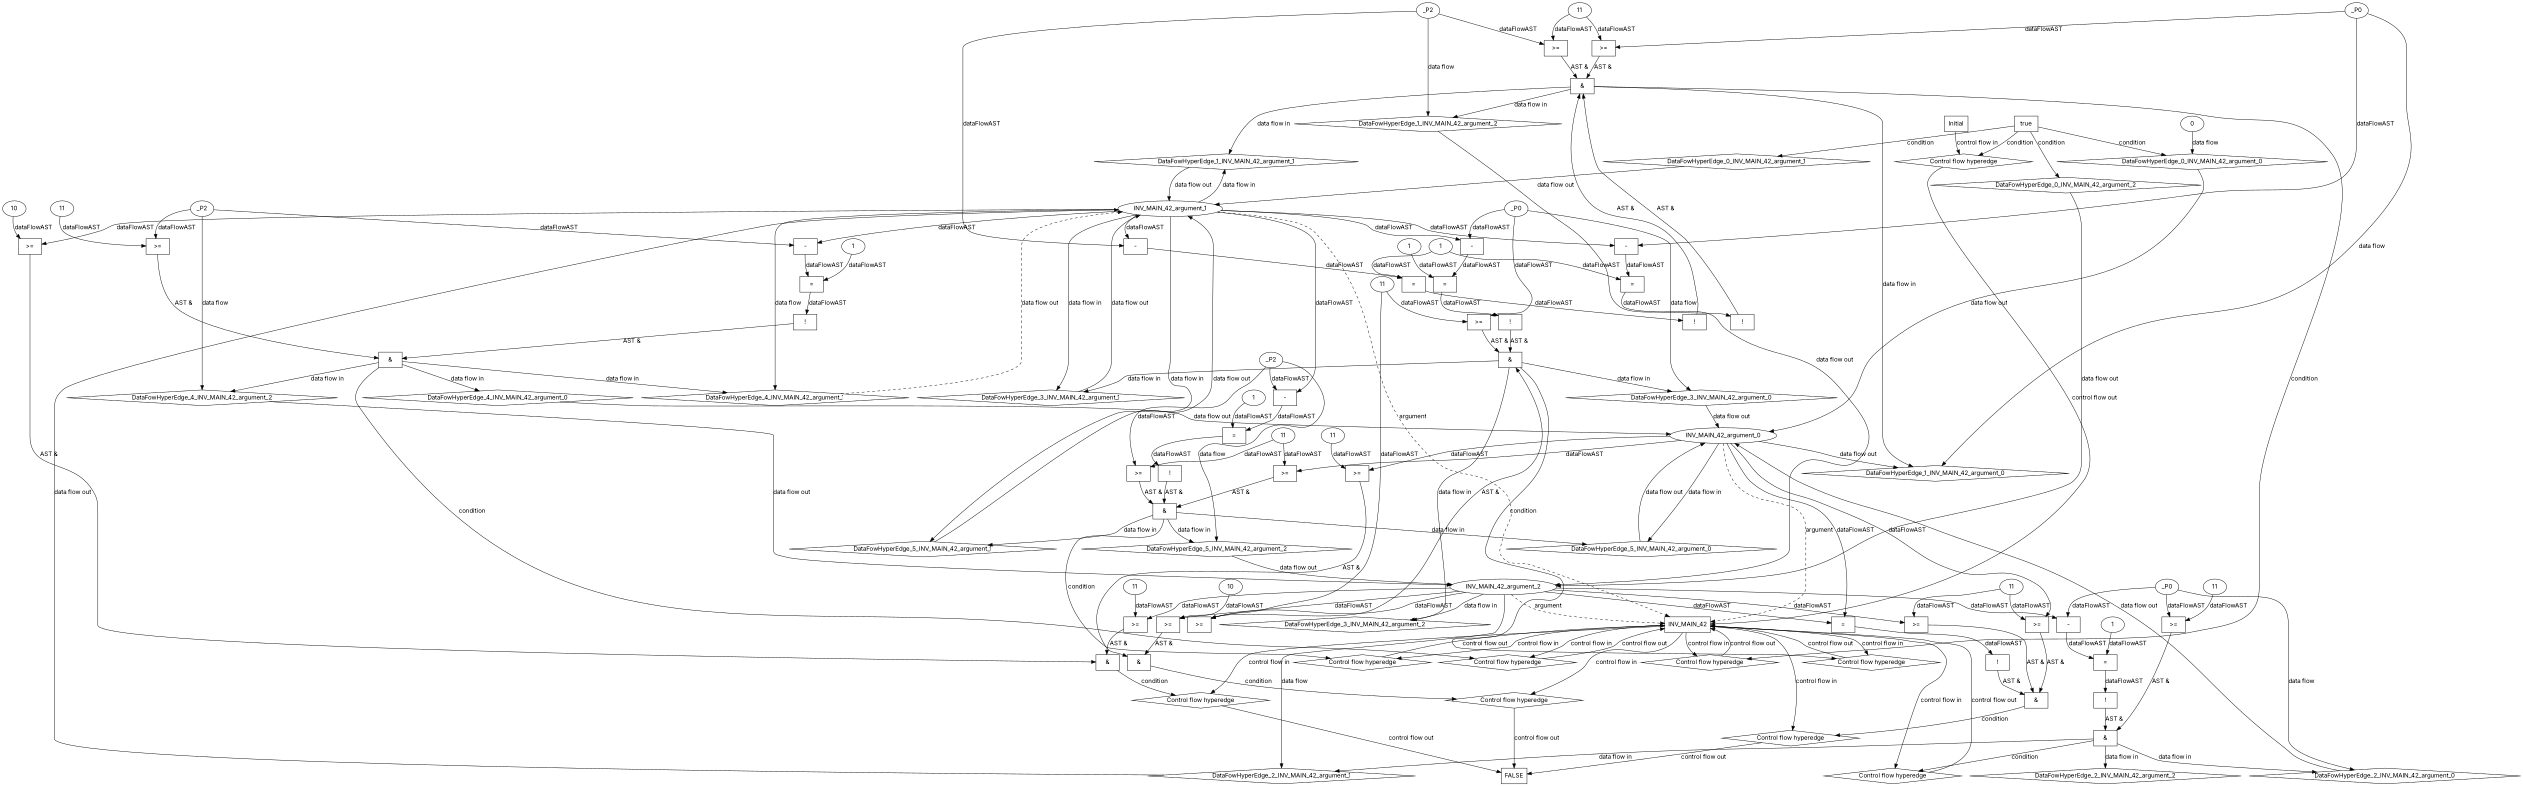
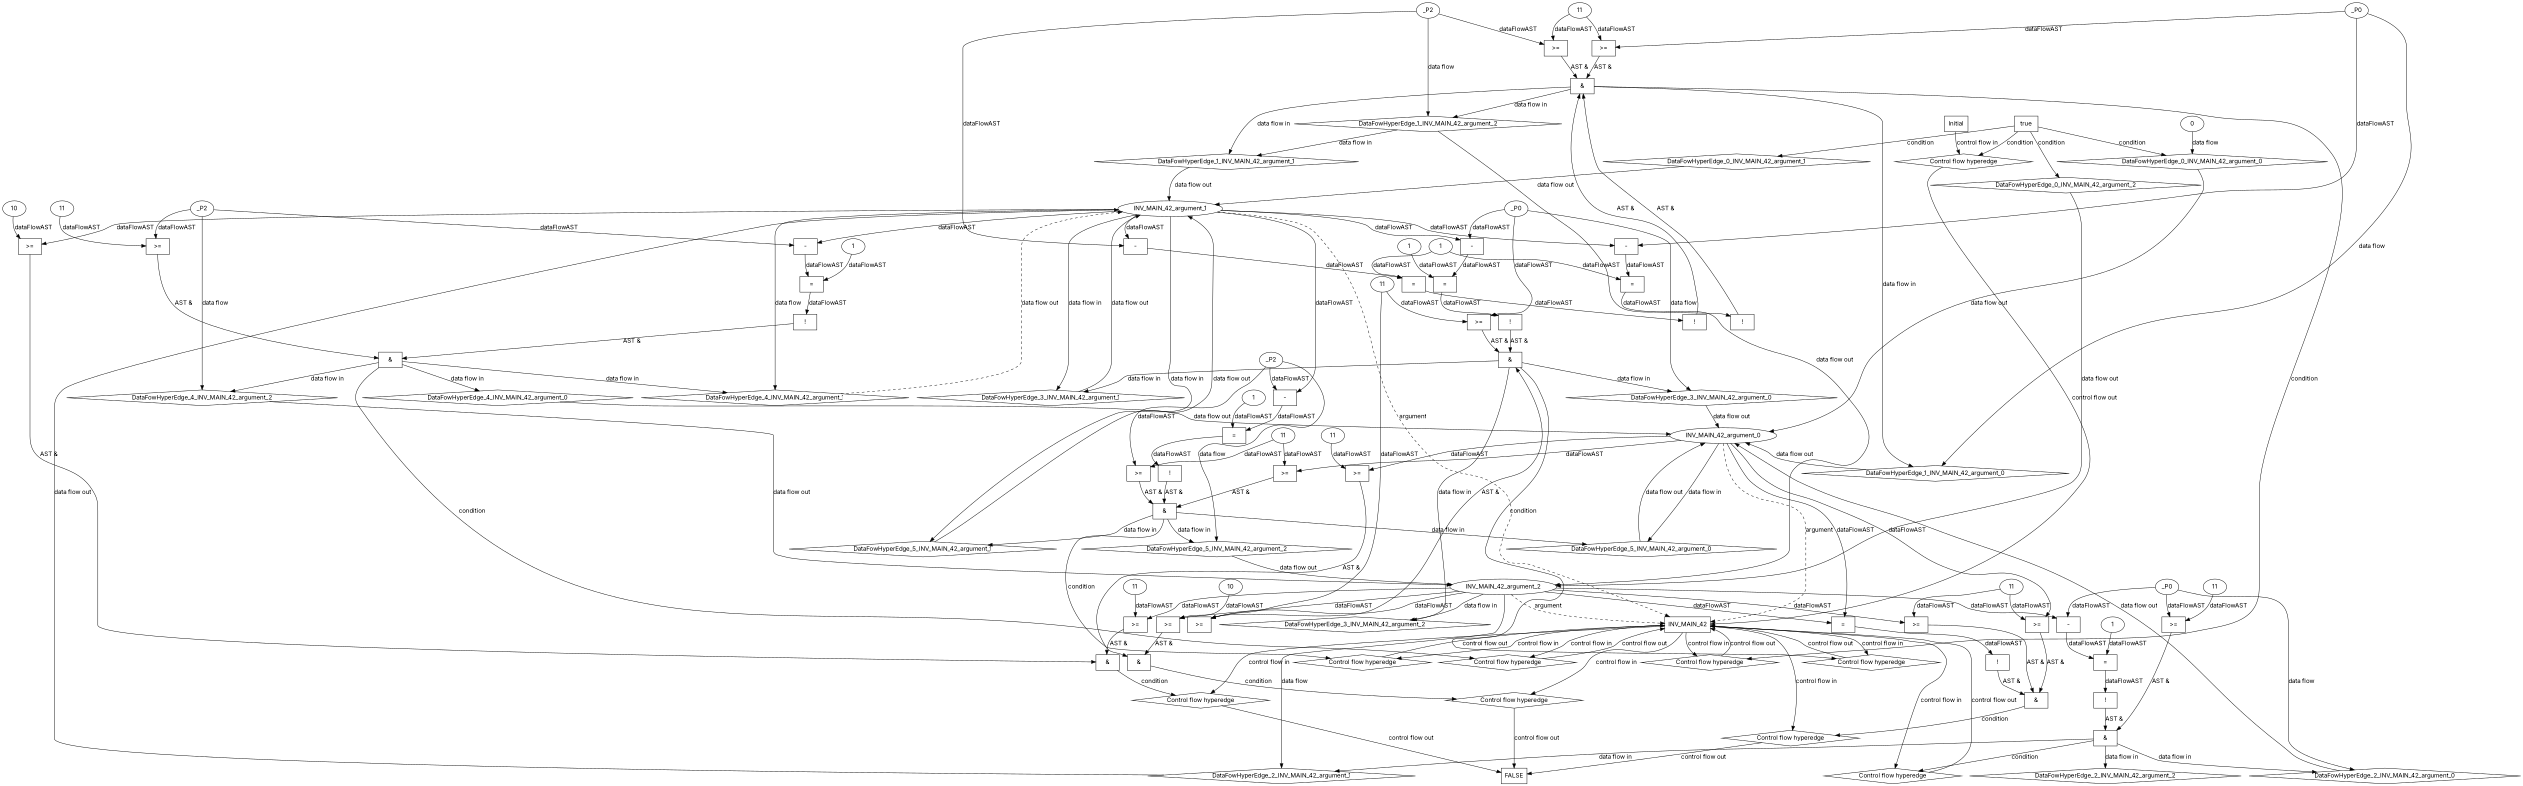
(1215, 191) -> (1329, 142)
(1826, 454) -> (1806, 464)
